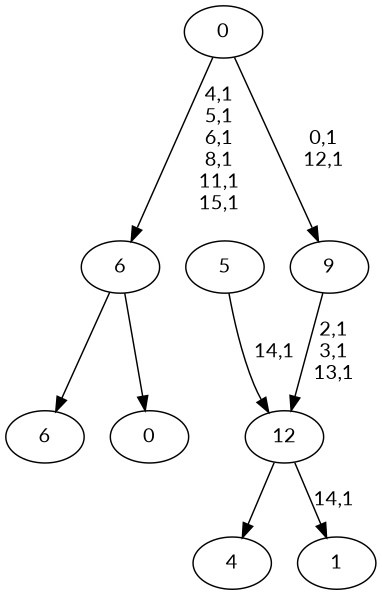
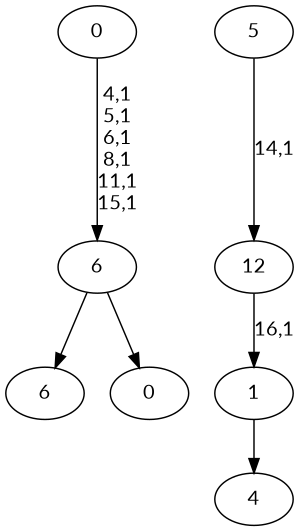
(329, 267) -> none
(261, 493) -> (254, 439)
(334, 500) -> (274, 330)
